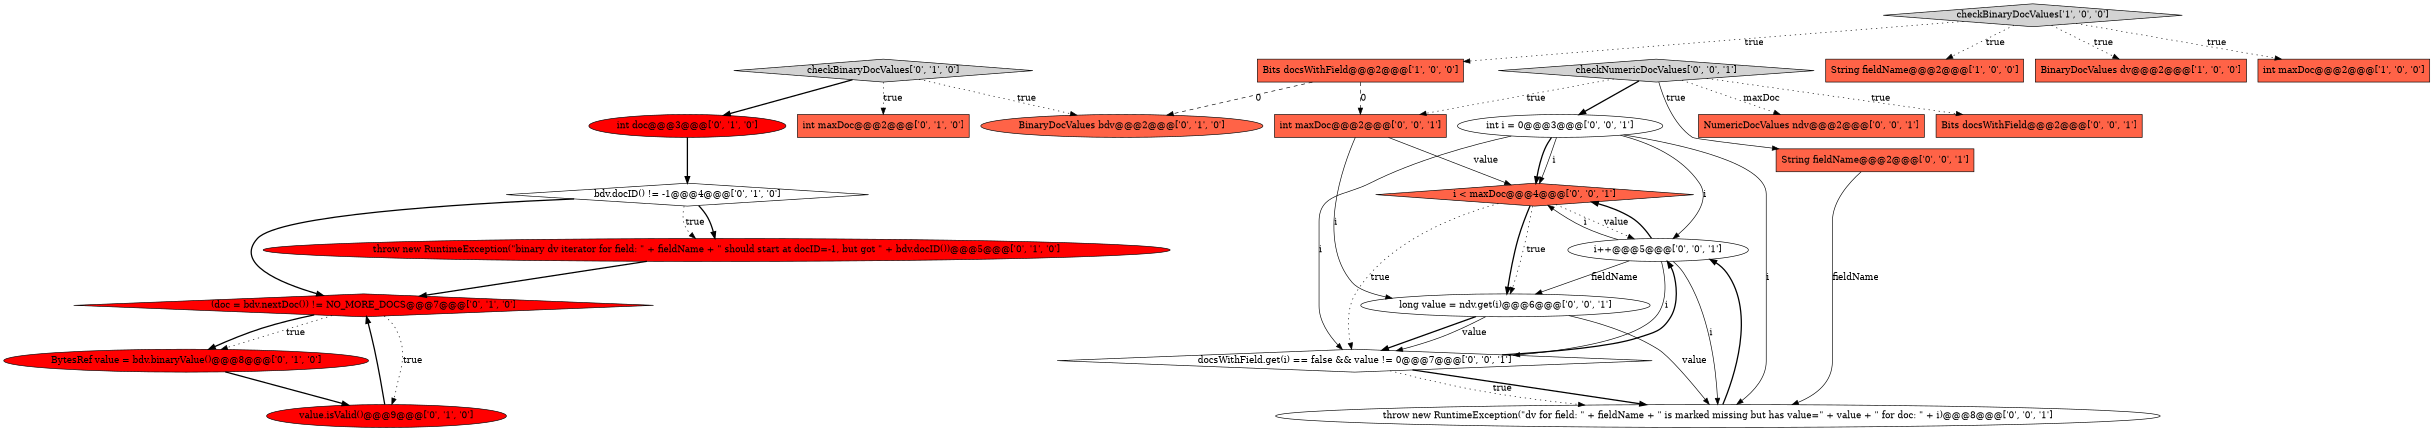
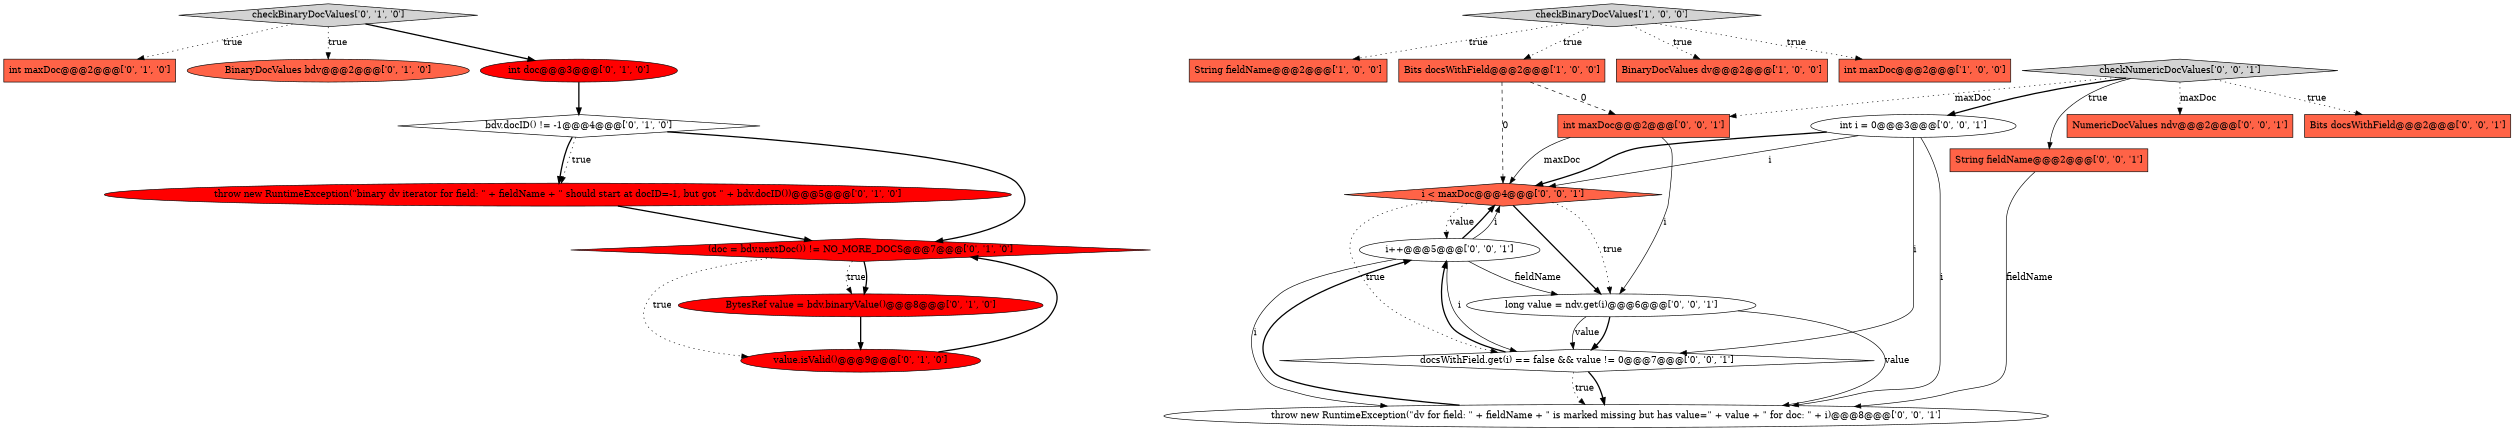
(1243, 98) -> (1502, 129)
(1536, 98) -> (1973, 98)
(1486, 160) -> (1562, 160)
(1689, 170) -> none
